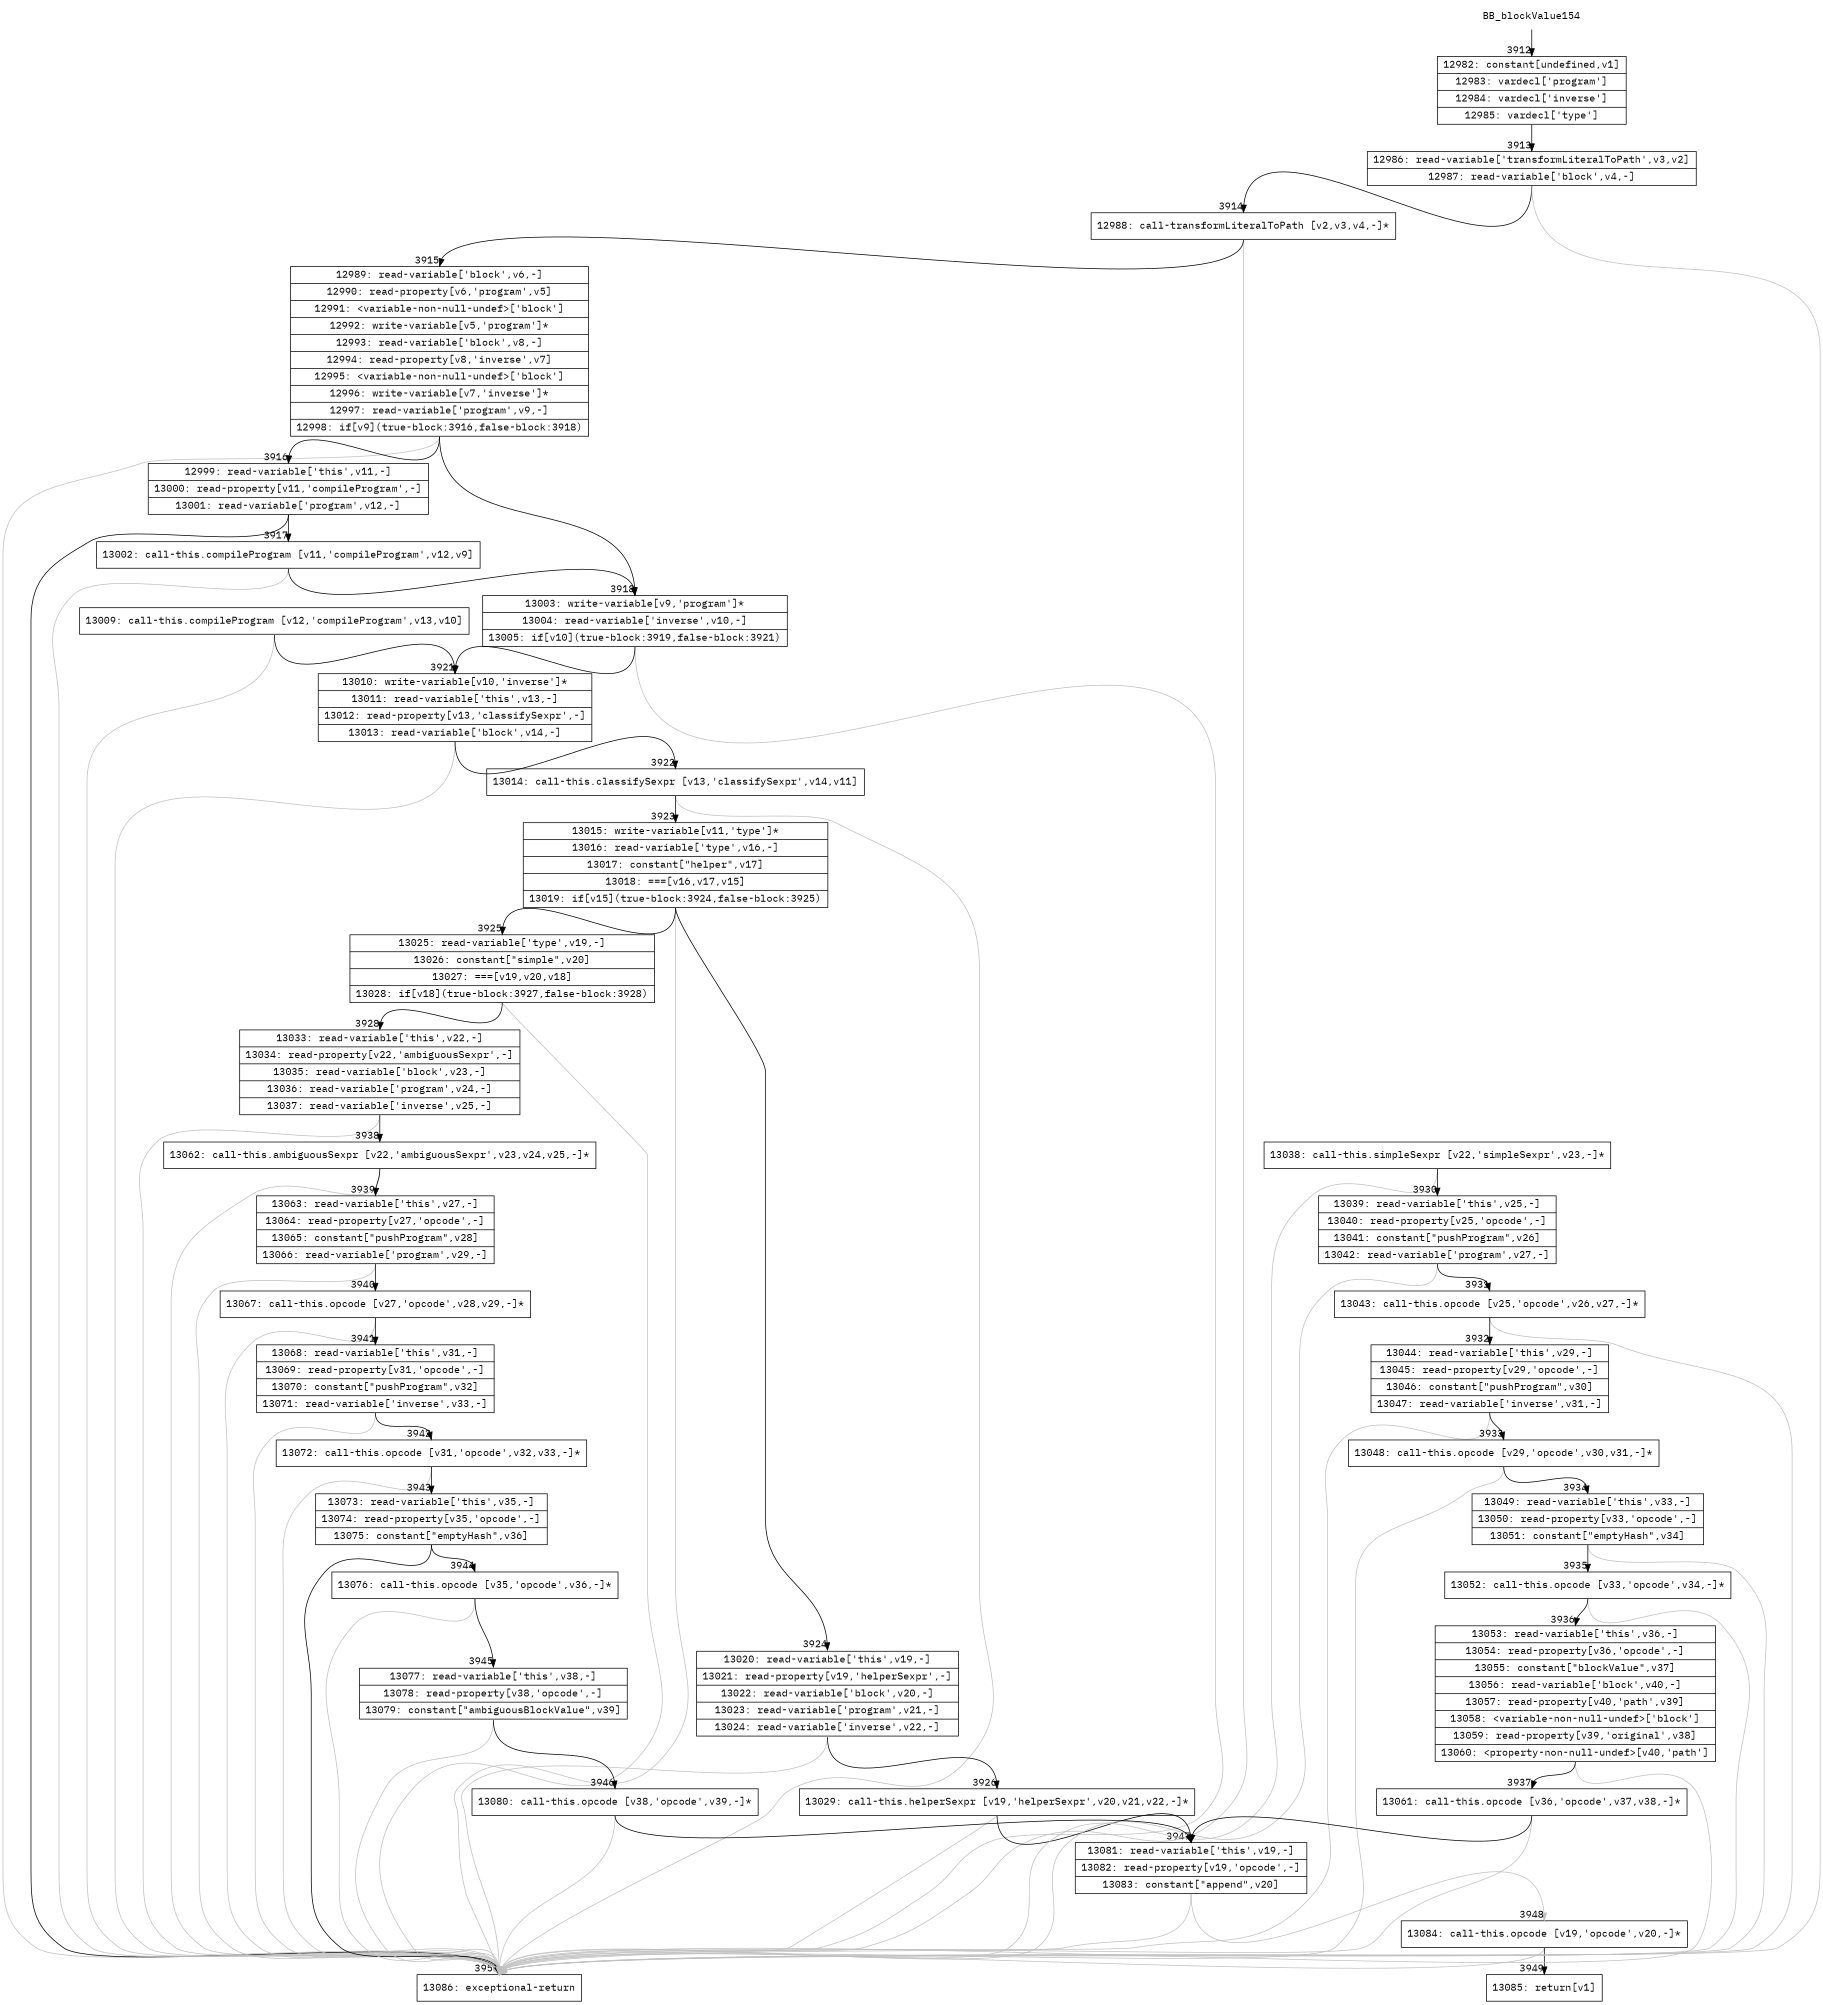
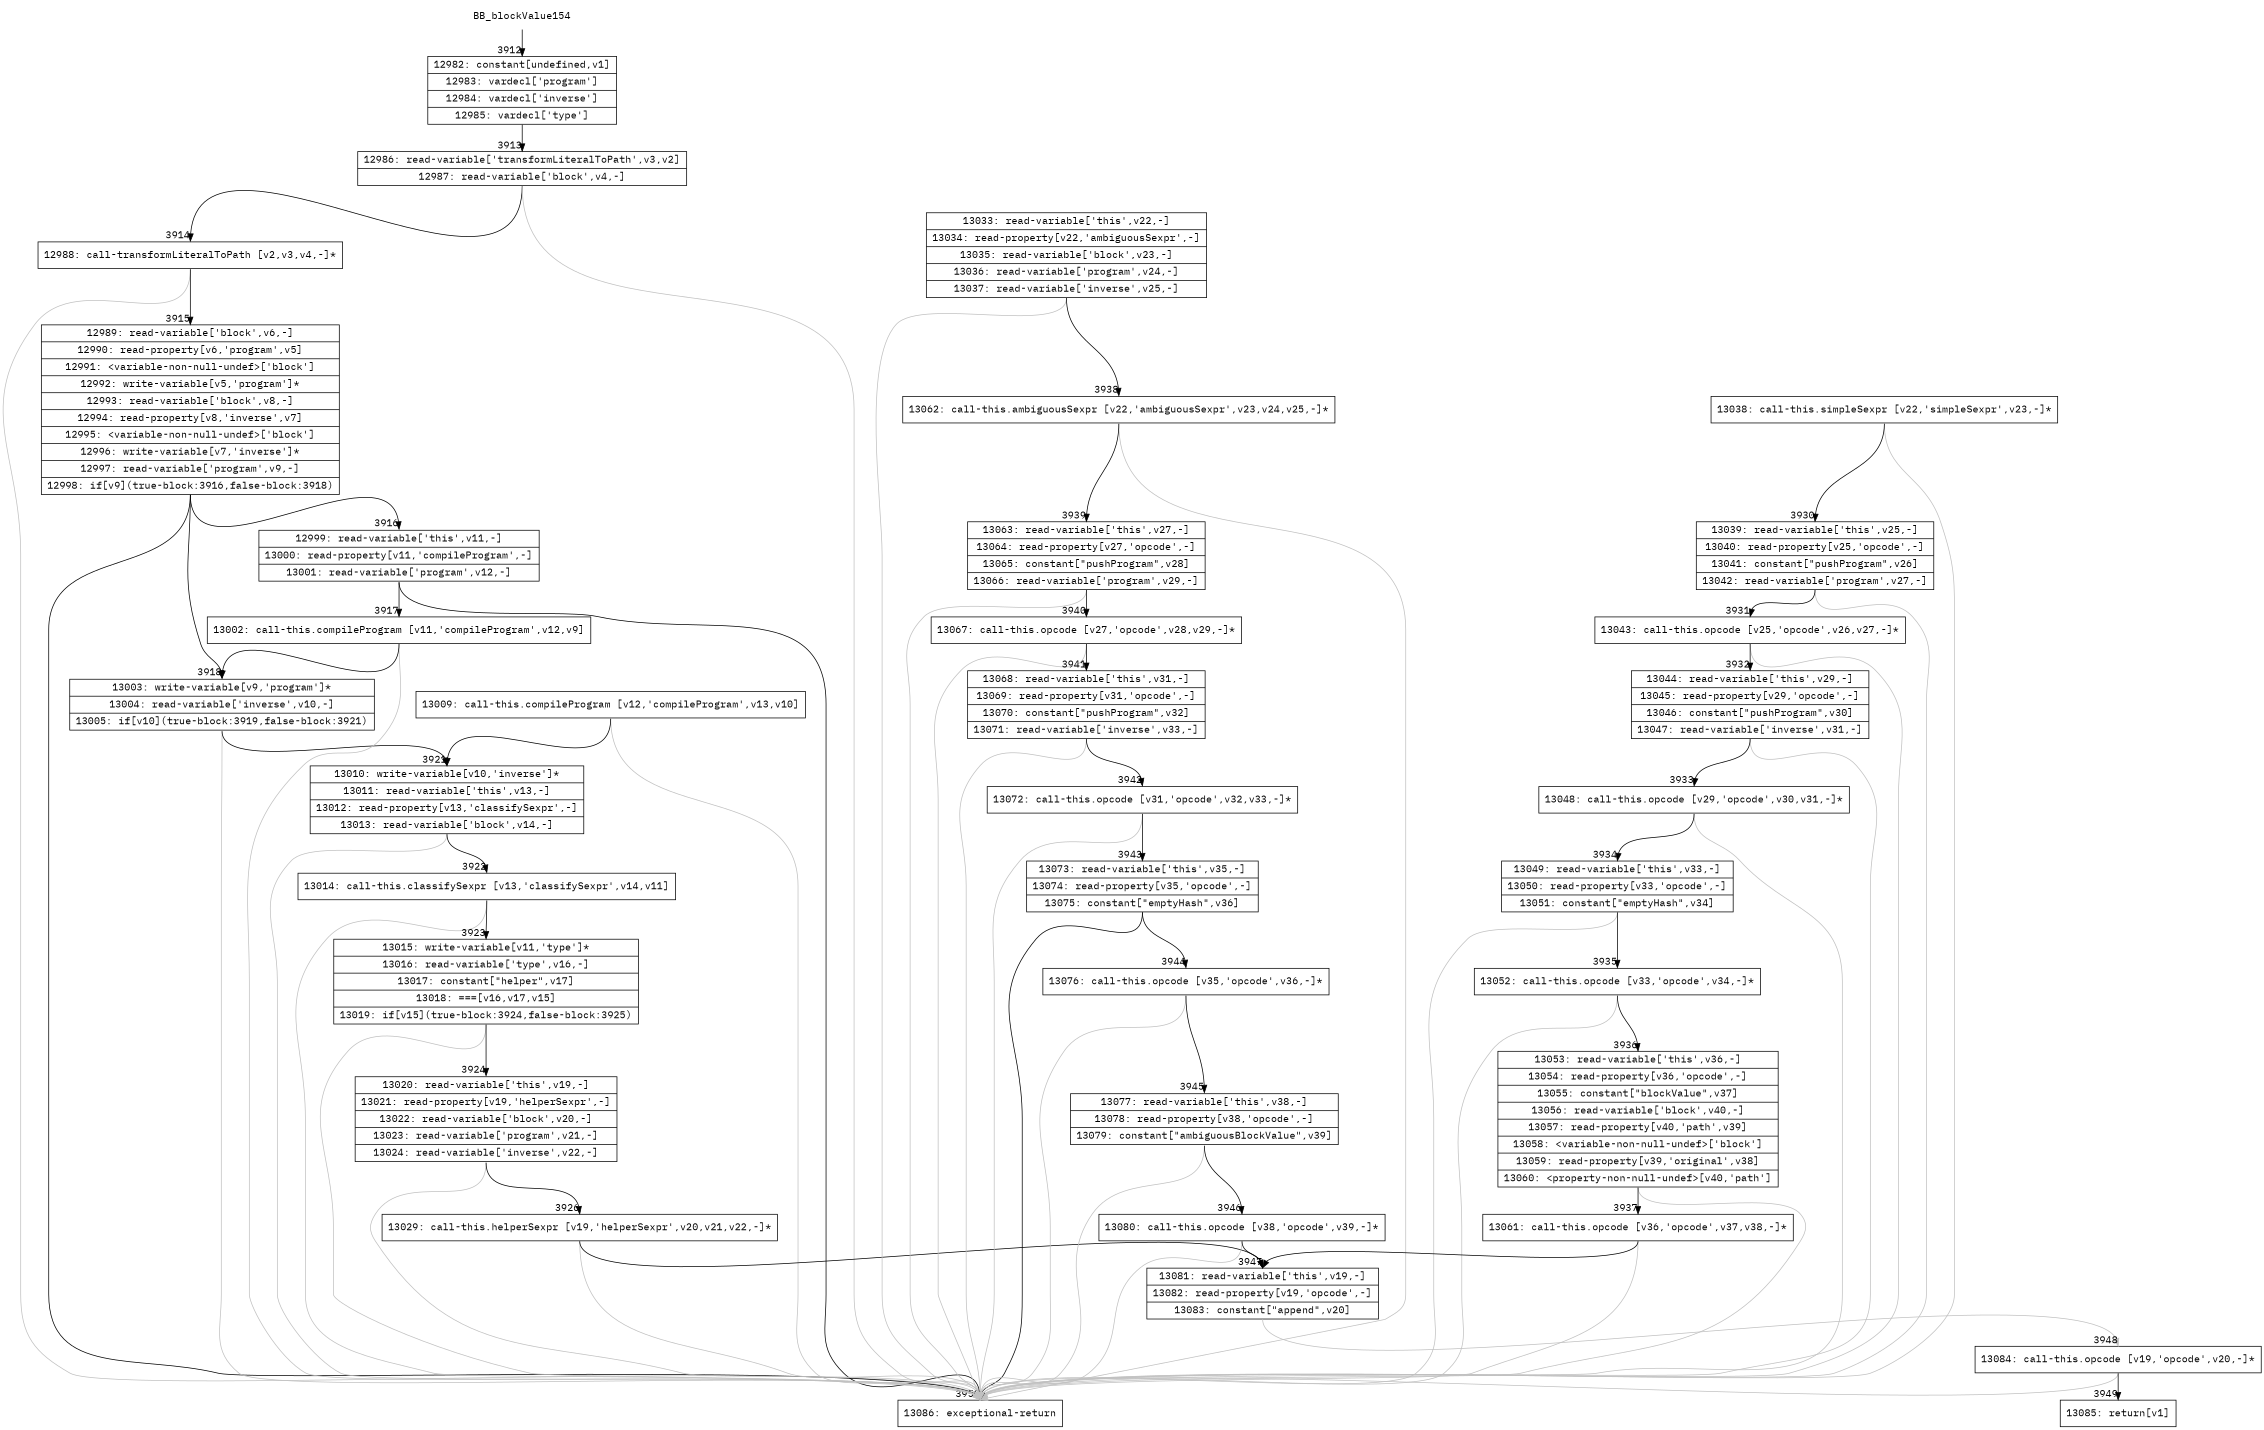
(502, 969) -> none
(3, 1246) -> (62, 1337)
(861, 1951) -> none
